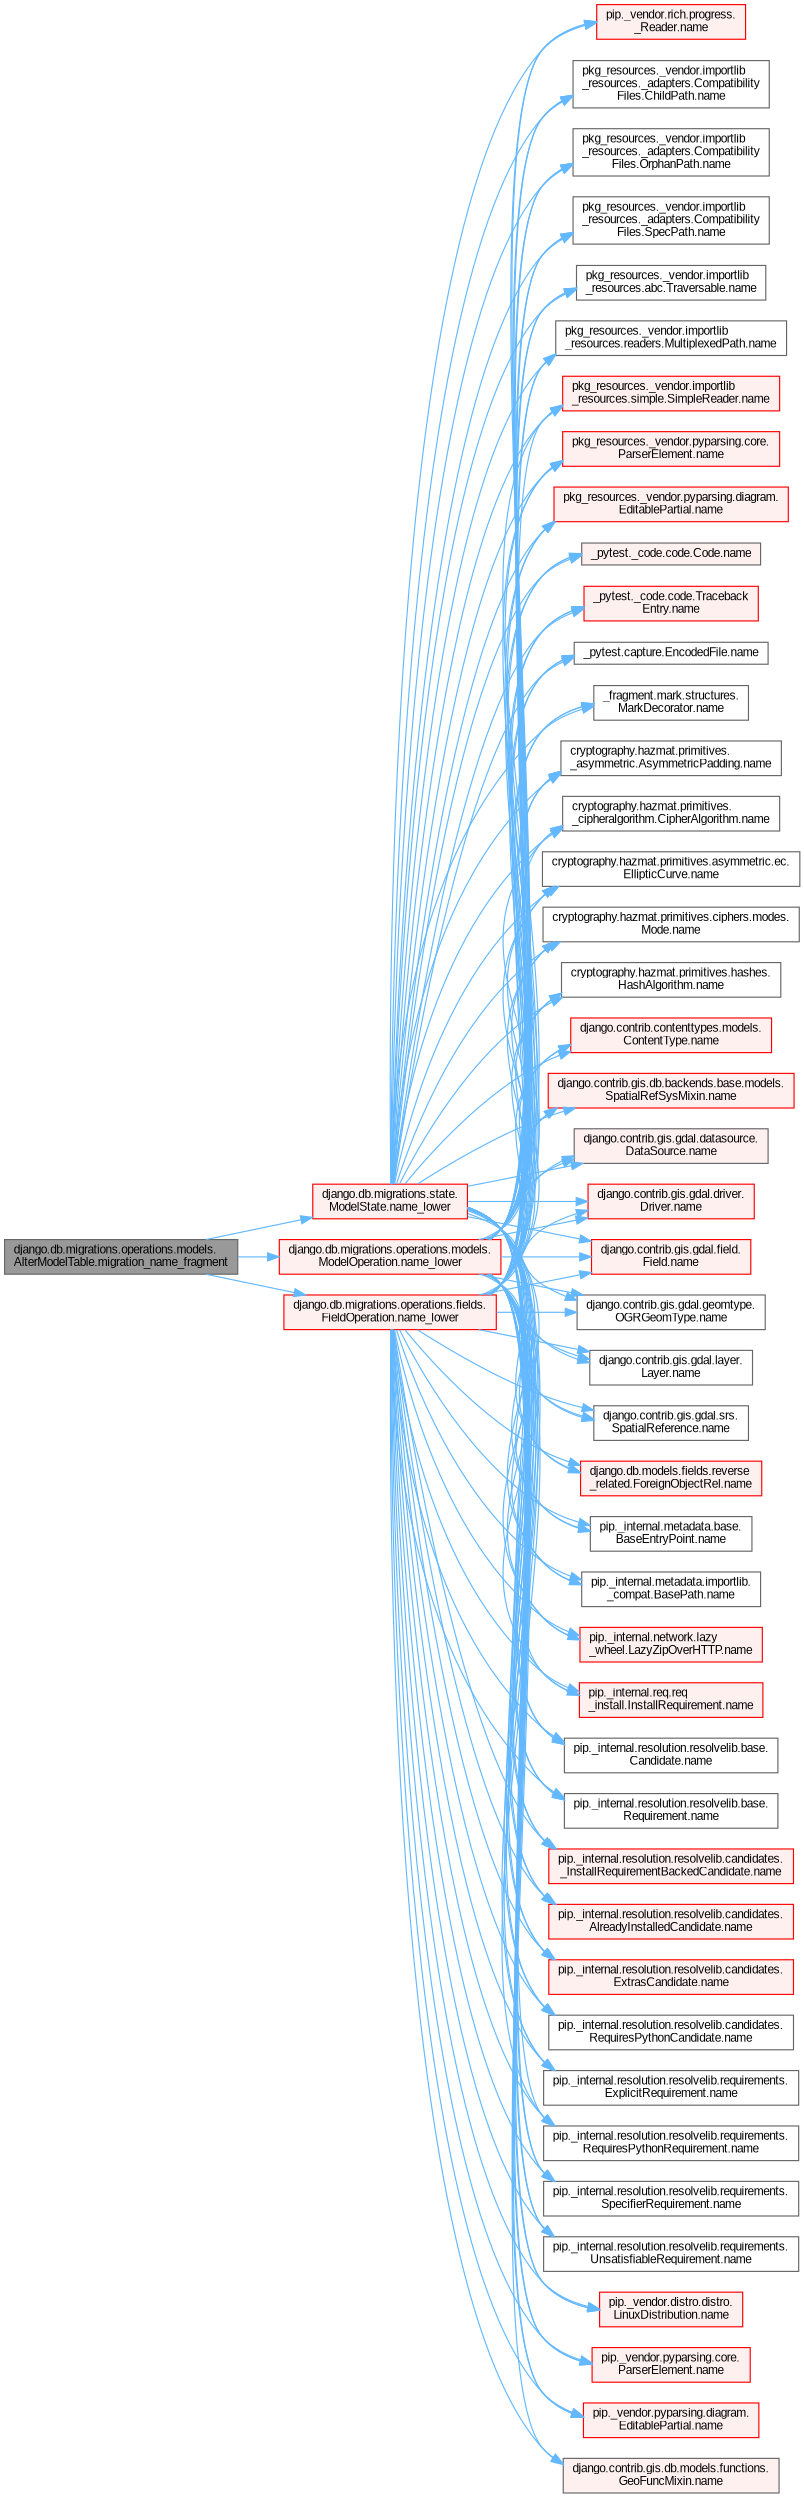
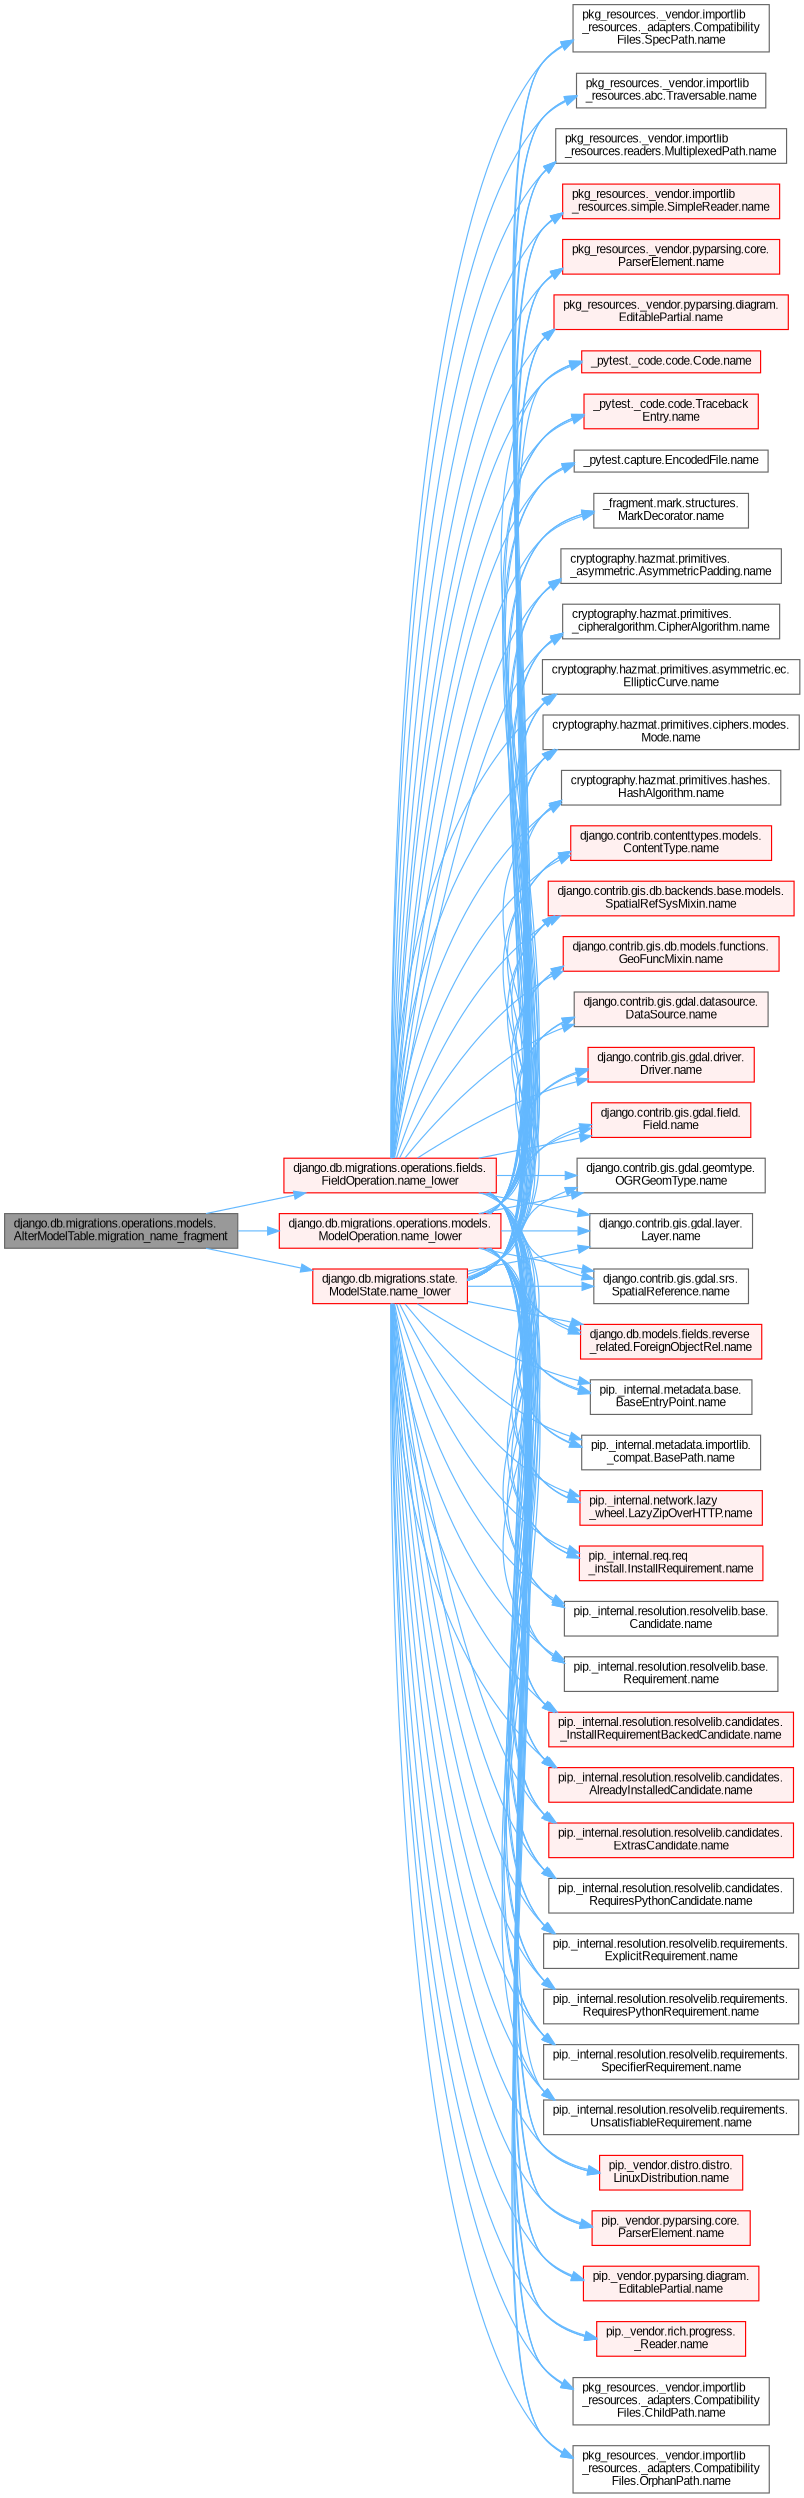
(671, 554) -> (671, 362)
none -> (524, 1132)
(671, 2476) -> (671, 954)
